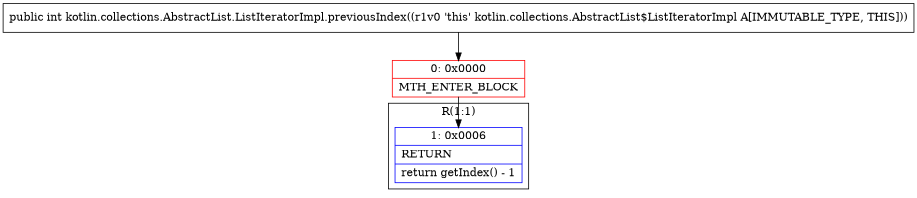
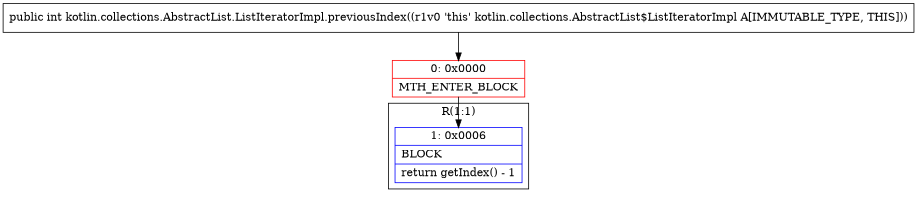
(427, 154) -> (422, 154)
